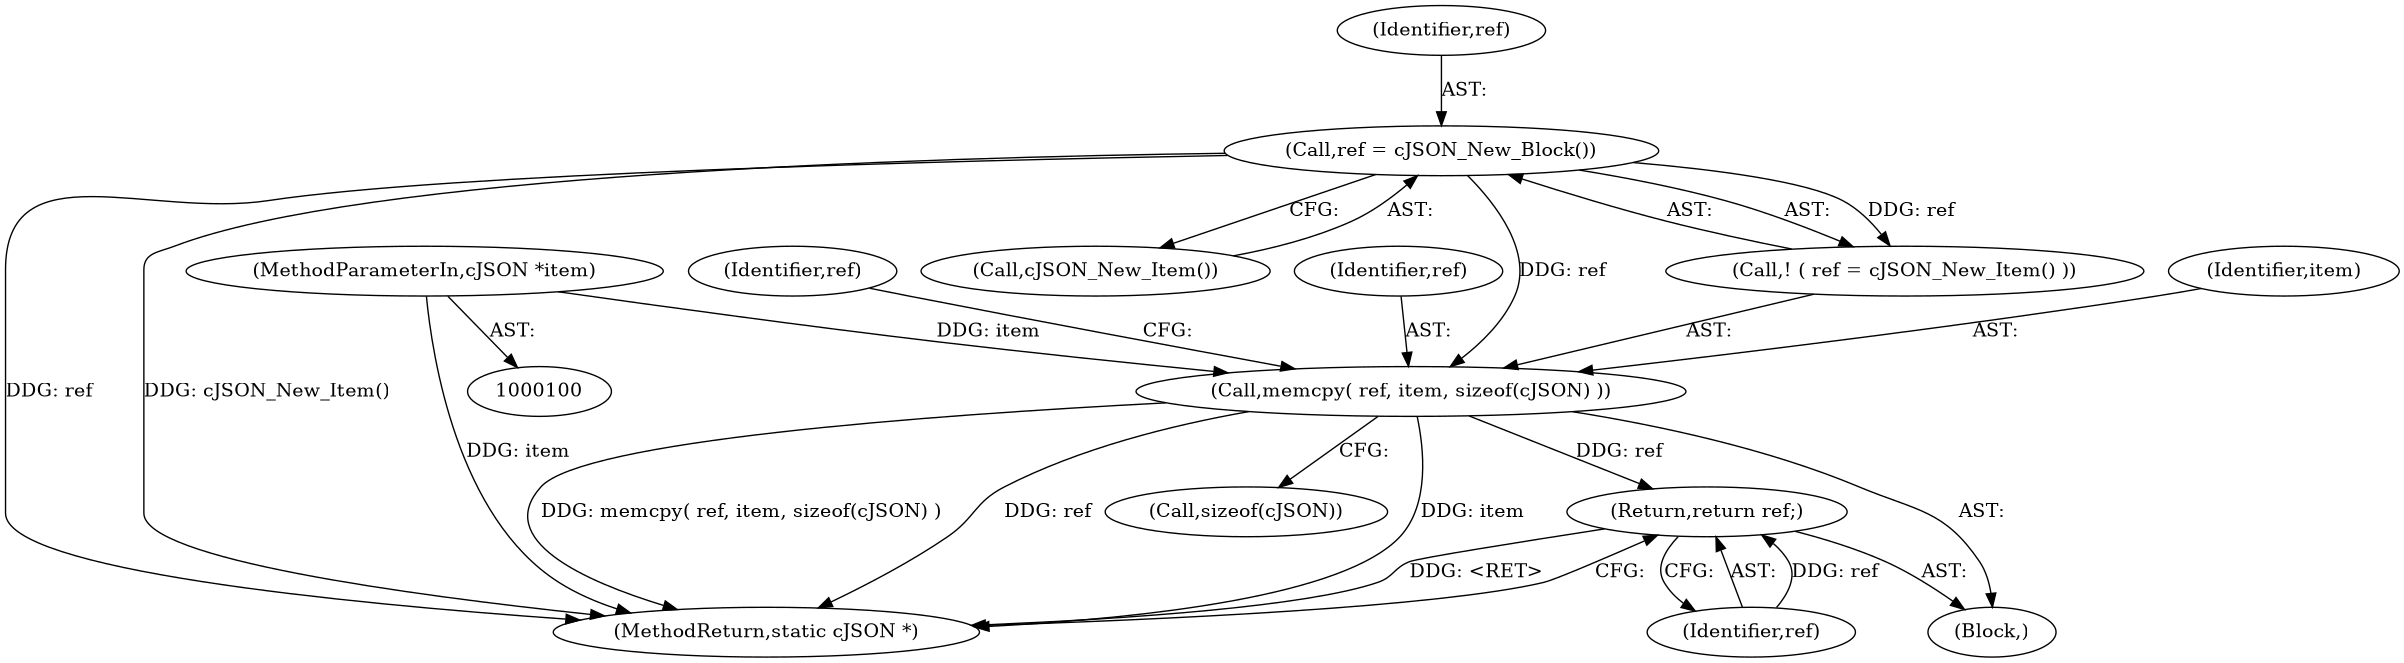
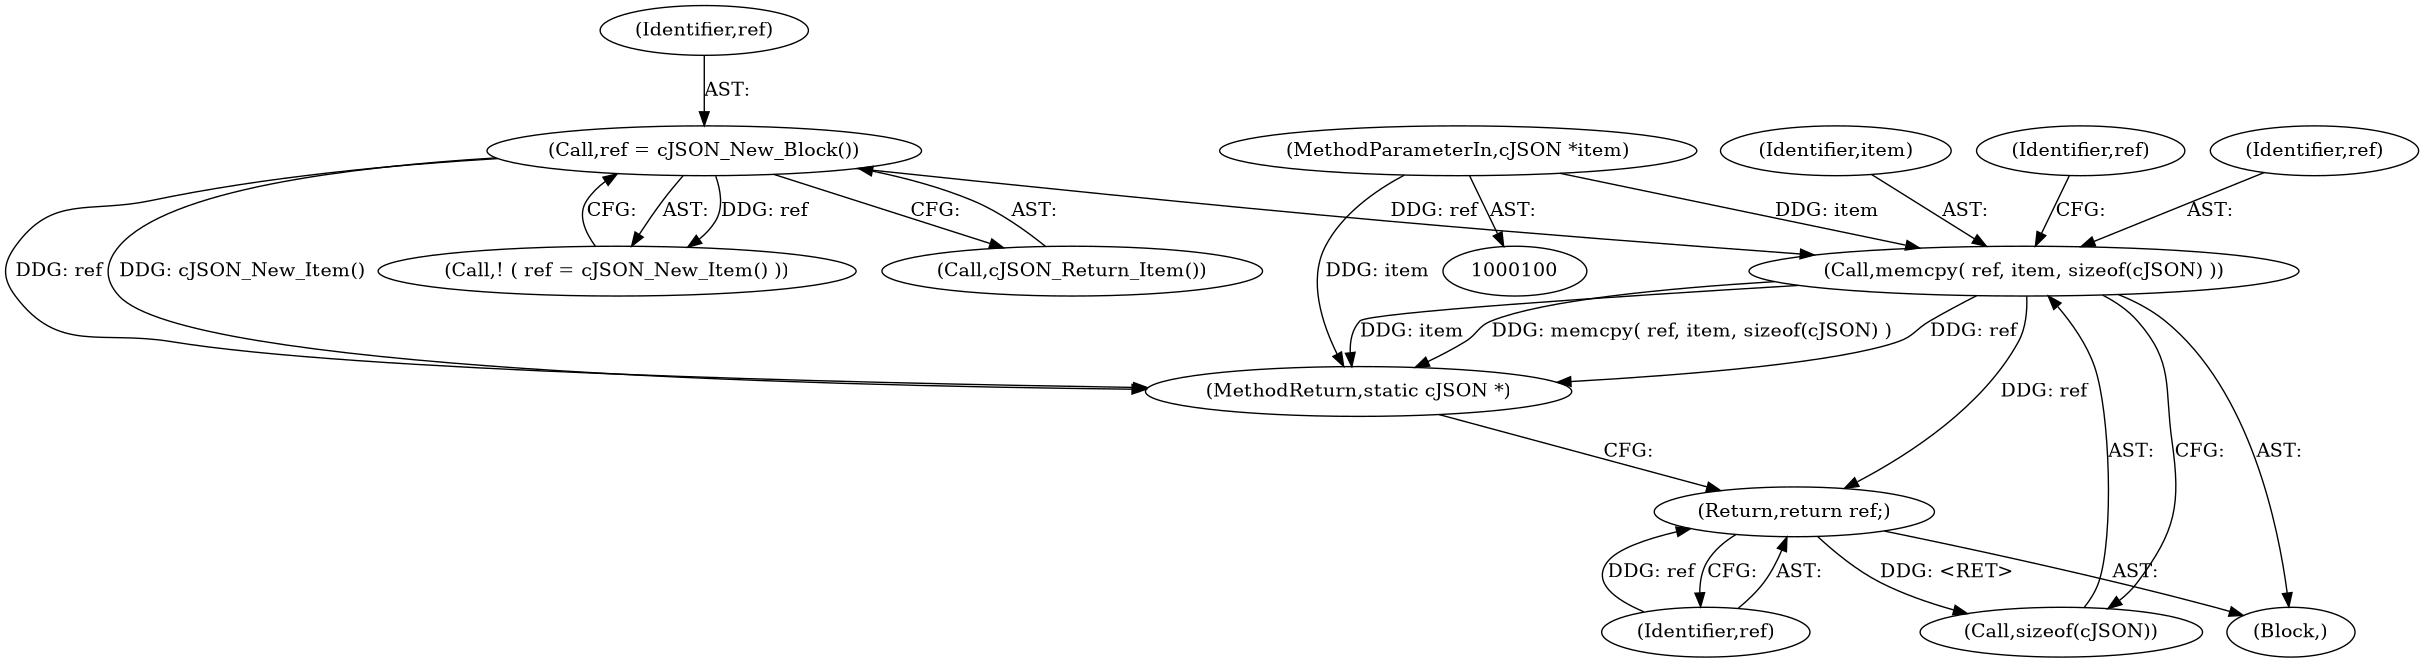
(1693, 211) -> (615, 211)
(1096, 271) -> (1072, 271)
(1666, 329) -> (2107, 454)
(1300, 599) -> (1880, 583)
